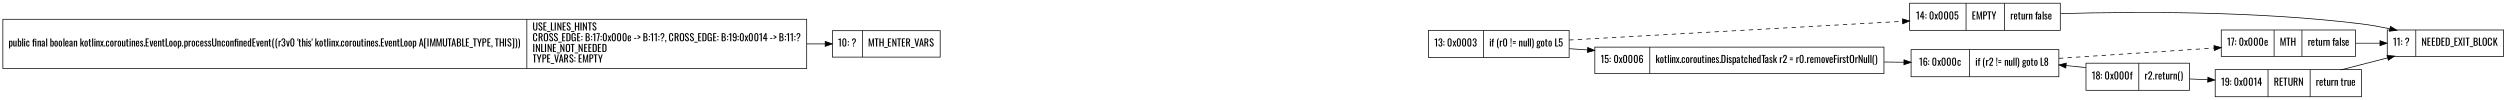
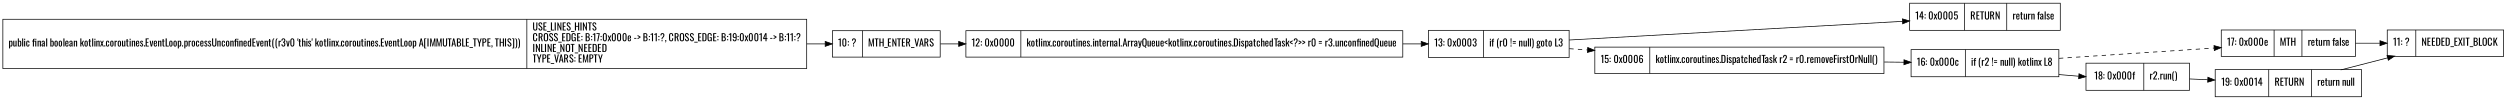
(2226, 14) -> none
(1984, 16) -> (1986, 16)
(1736, 31) -> (1736, 31)
none -> (1184, 44)
(1526, 44) -> (1526, 44)
(1578, 49) -> (1578, 49)
(2012, 63) -> (2012, 63)
(2076, 67) -> (2069, 75)
(2164, 76) -> (2164, 76)
(2336, 83) -> (2336, 83)
